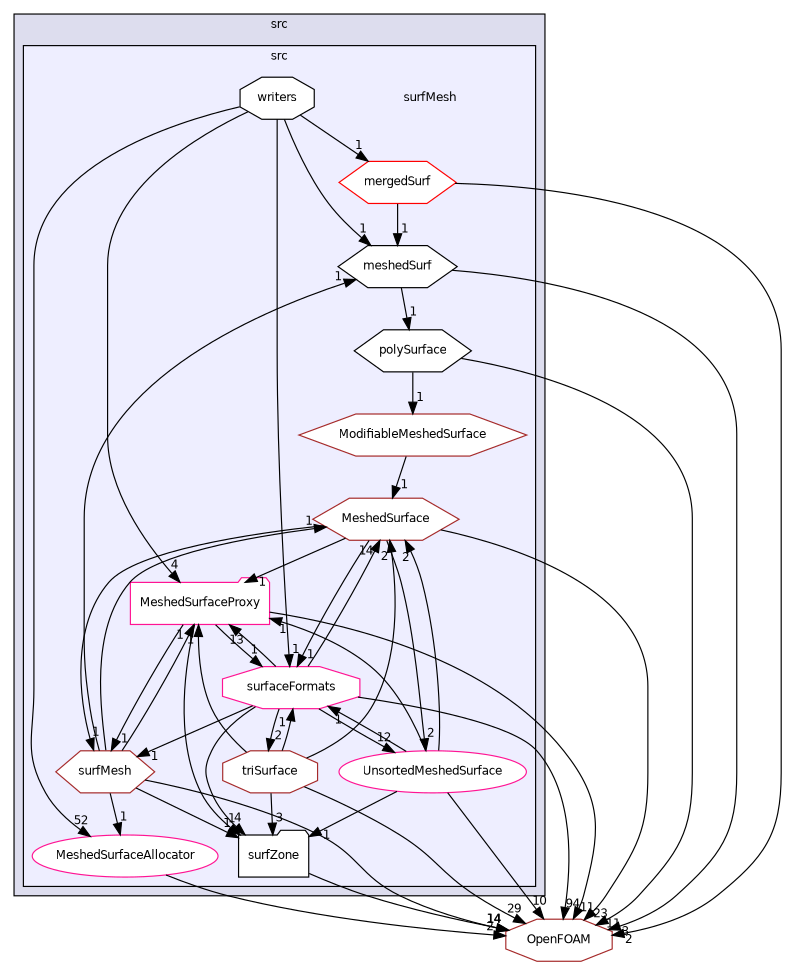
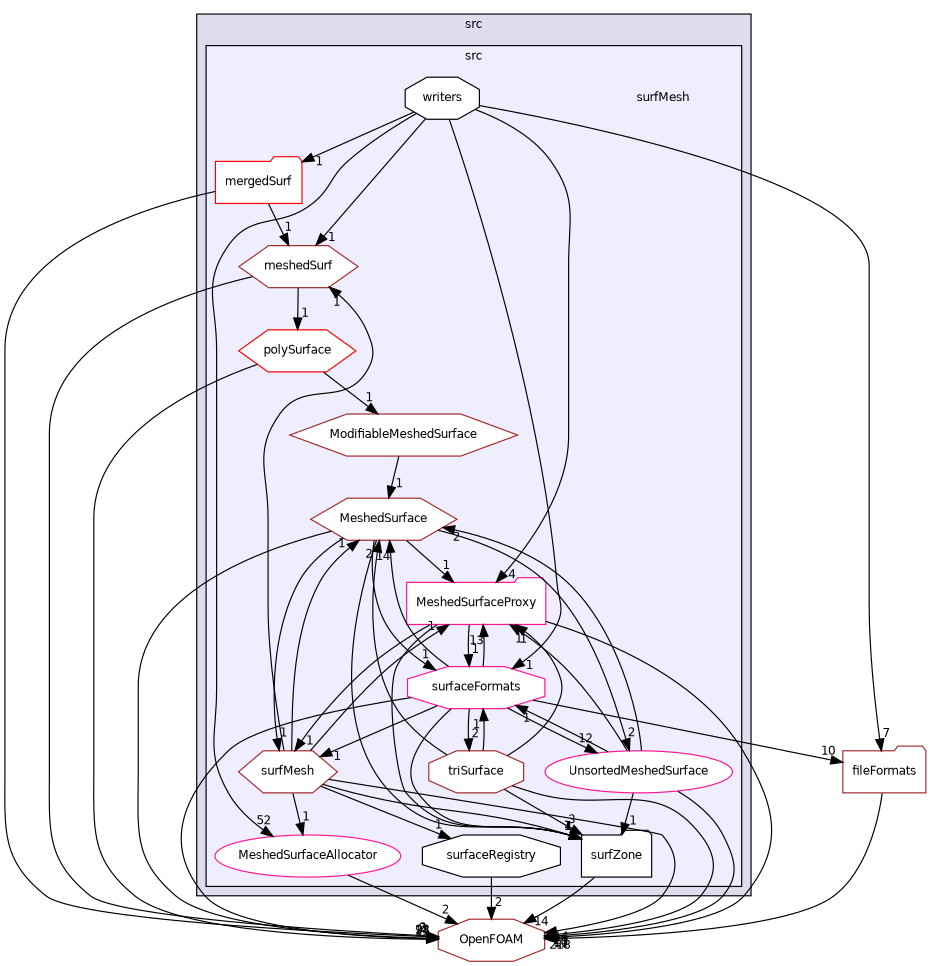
(398, 182) -> (259, 182)
(398, 267) -> (298, 267)
(413, 351) -> (297, 351)
none -> (369, 762)
none -> (884, 772)
none -> (491, 856)
